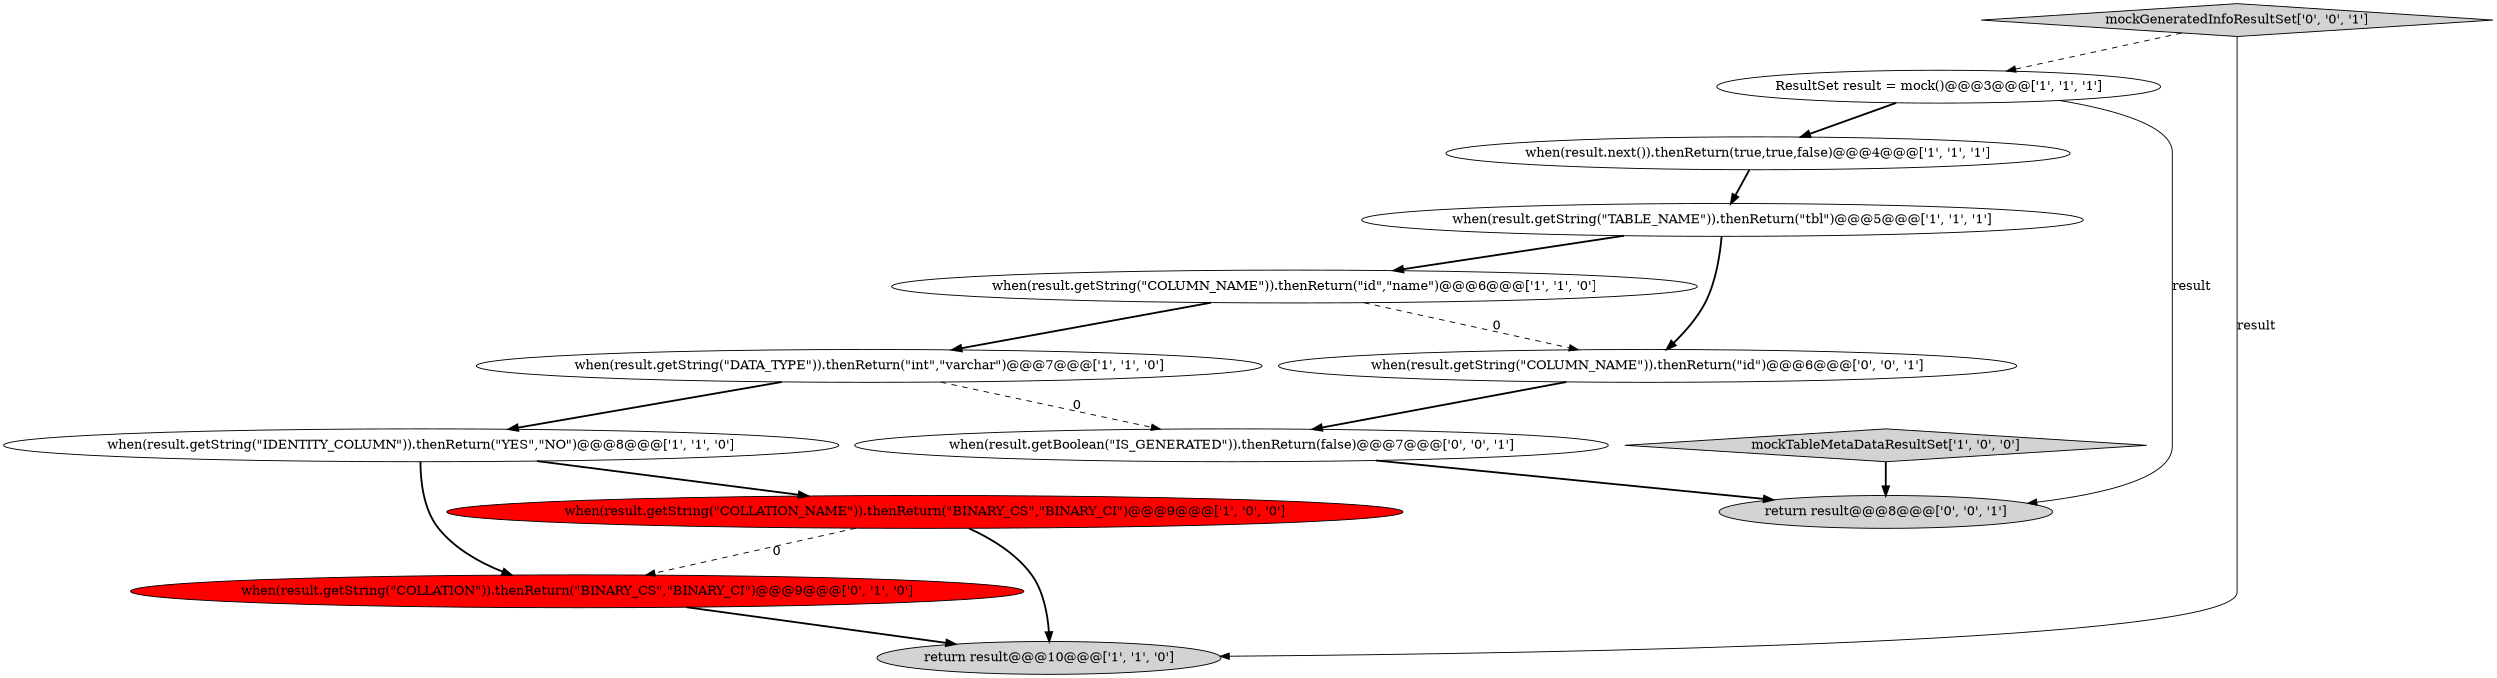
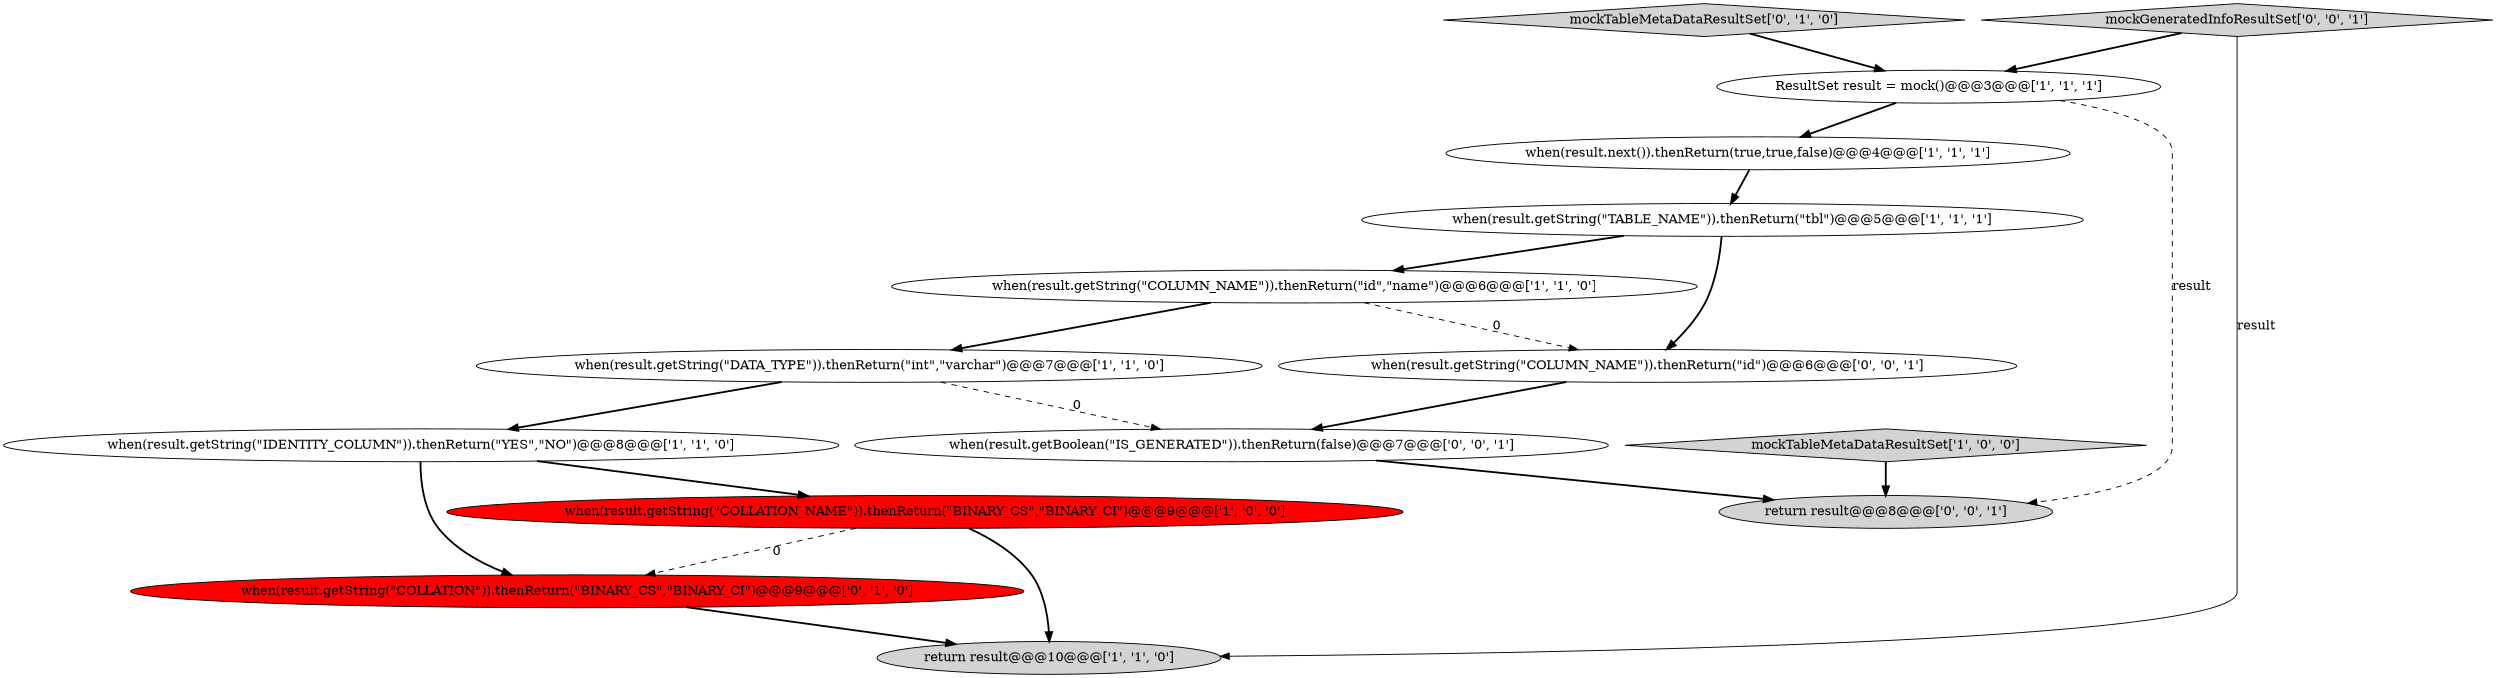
none -> (1704, 20)
(2099, 51) -> (2099, 51)
(2172, 311) -> (2172, 311)
